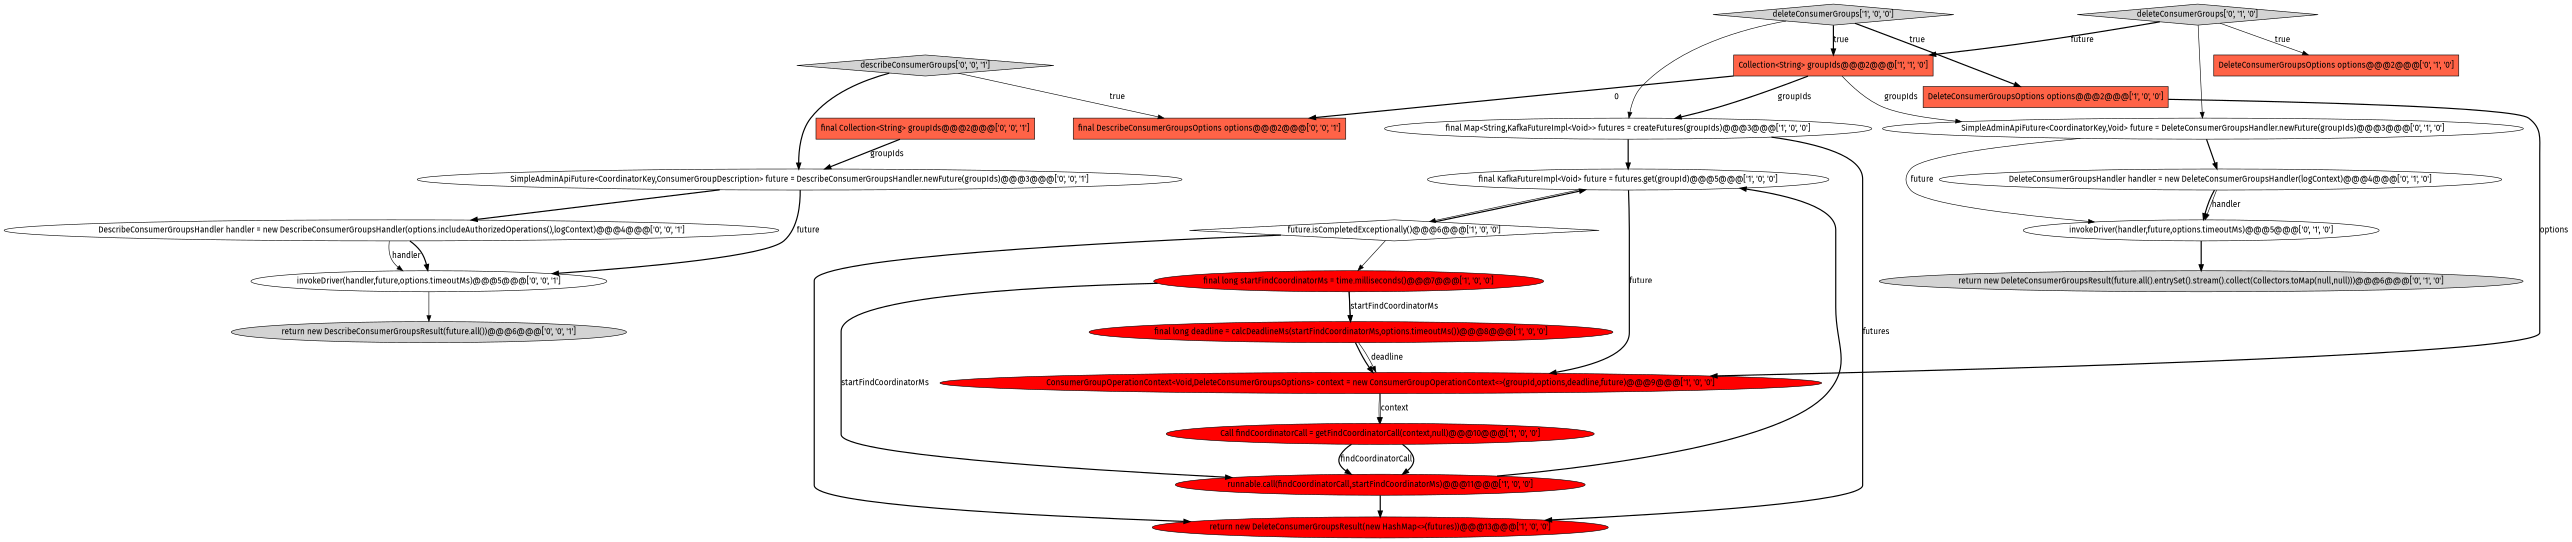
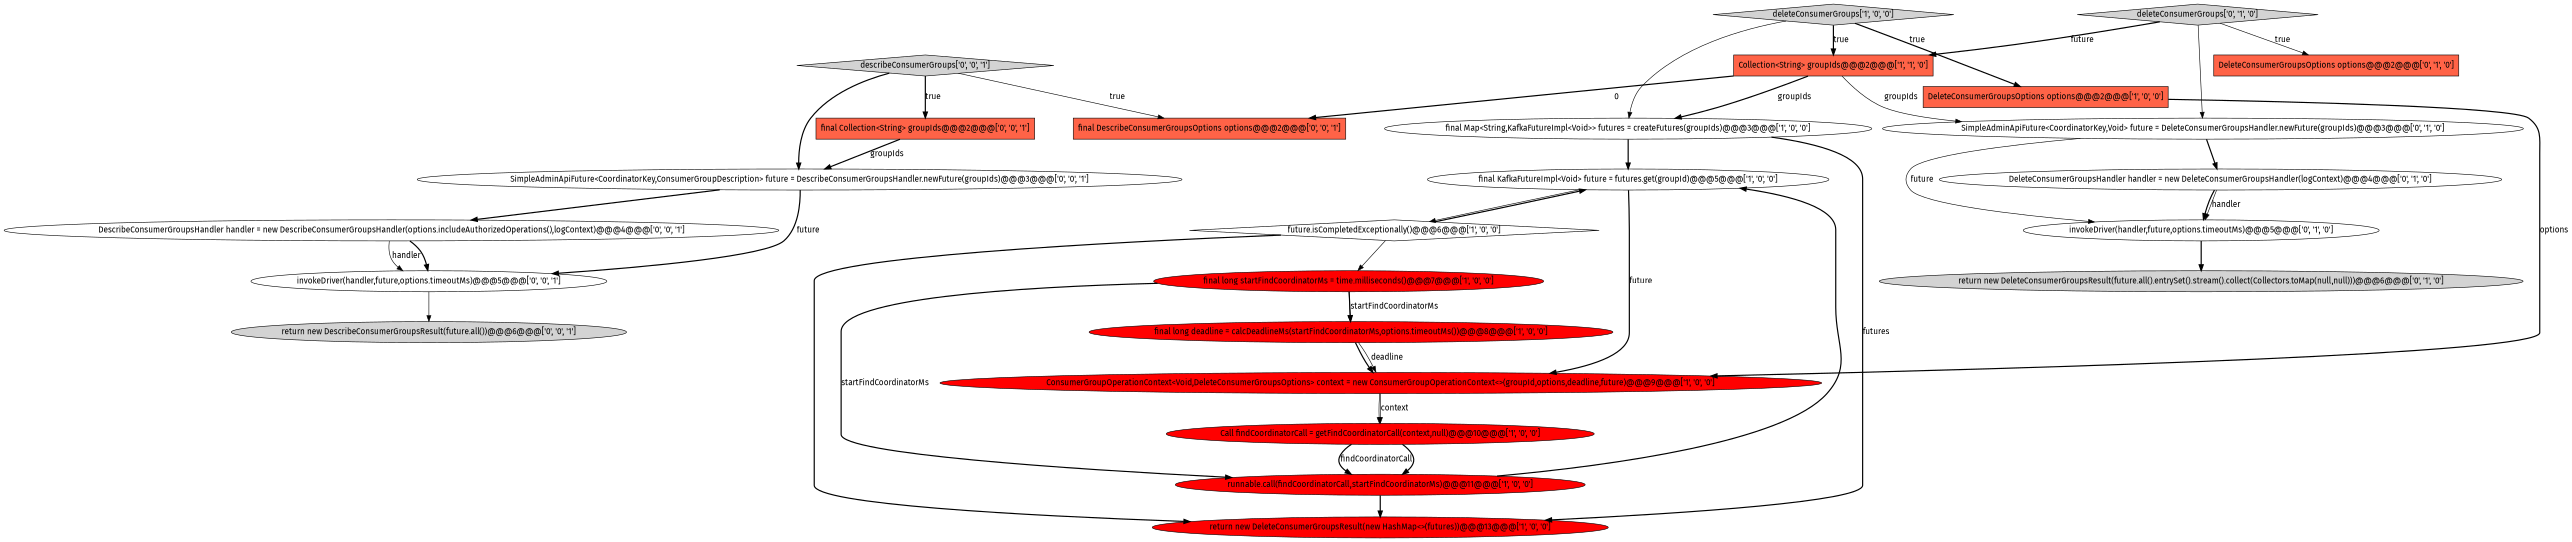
none -> (925, 94)
